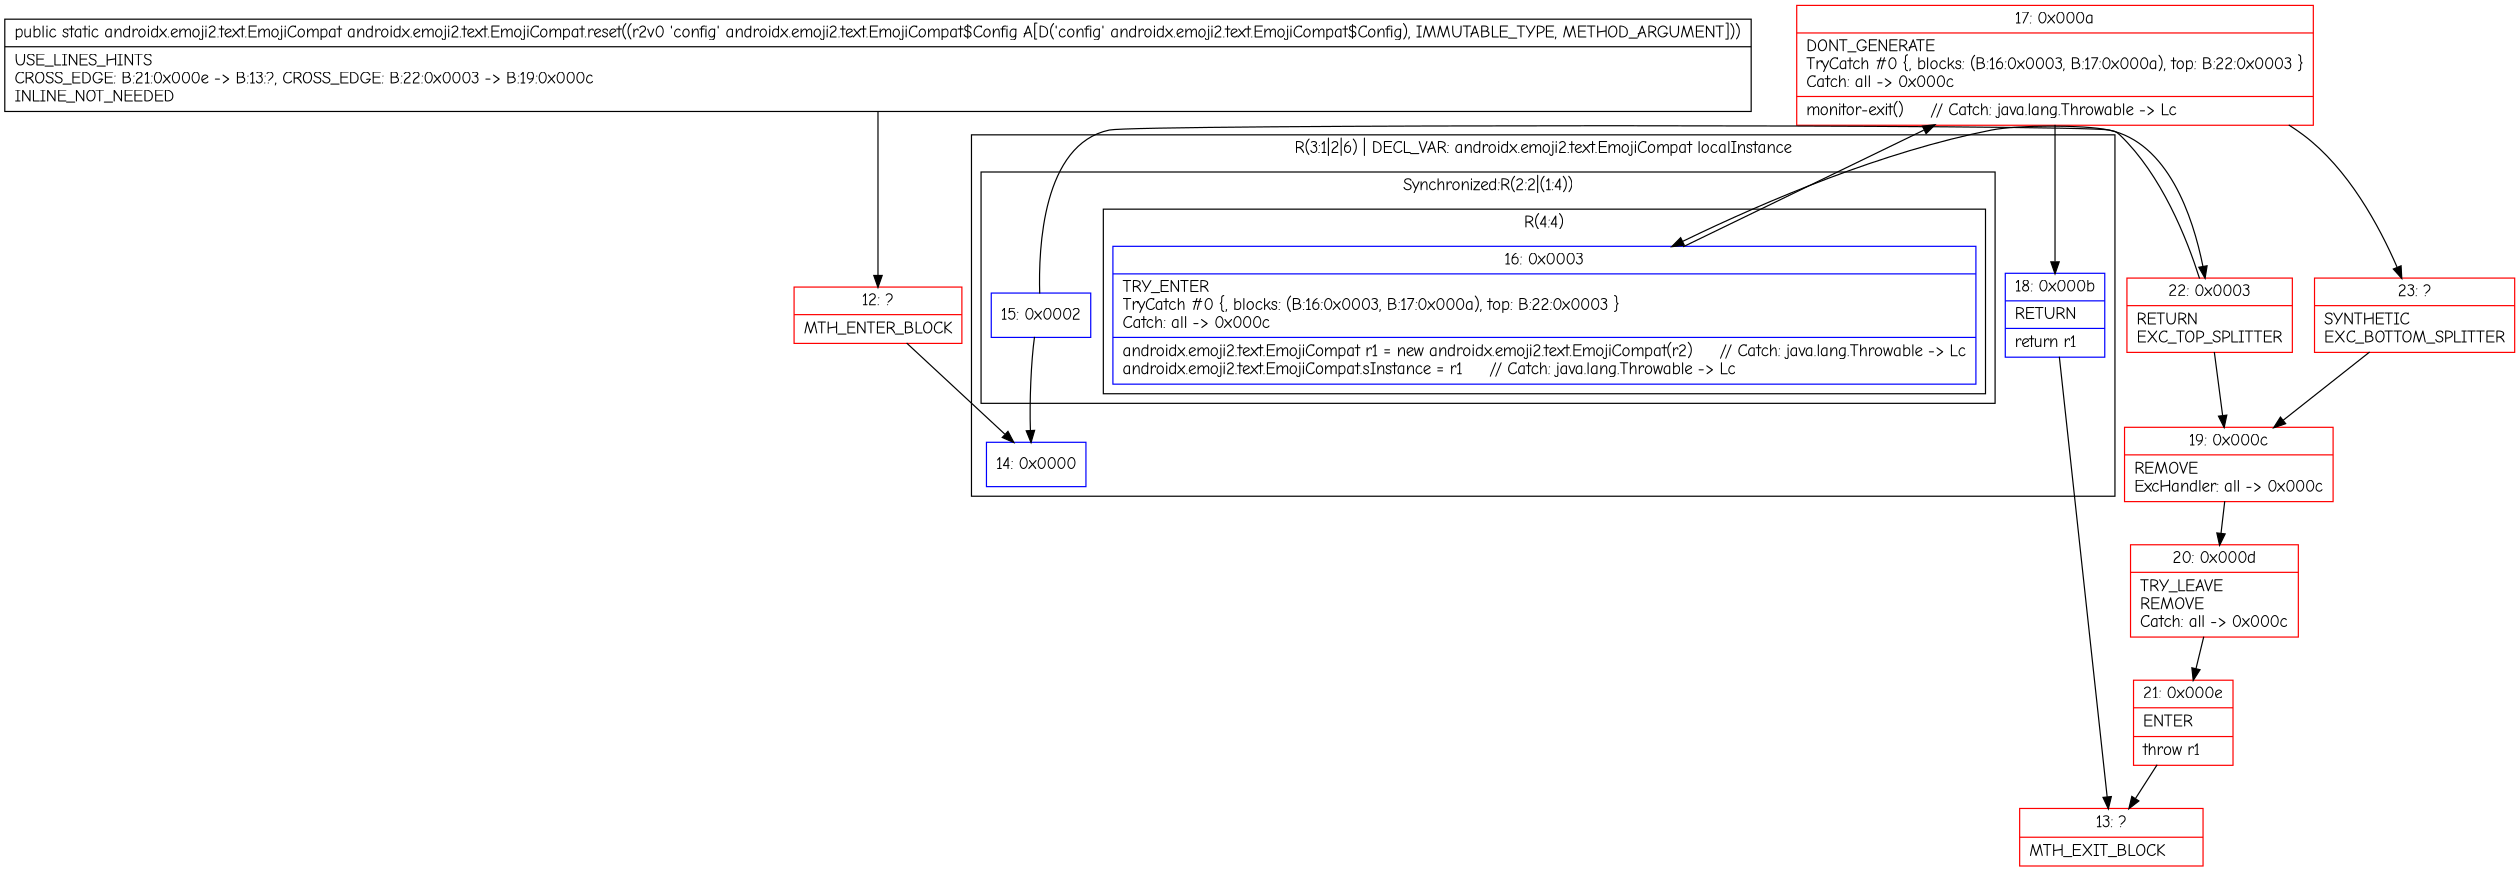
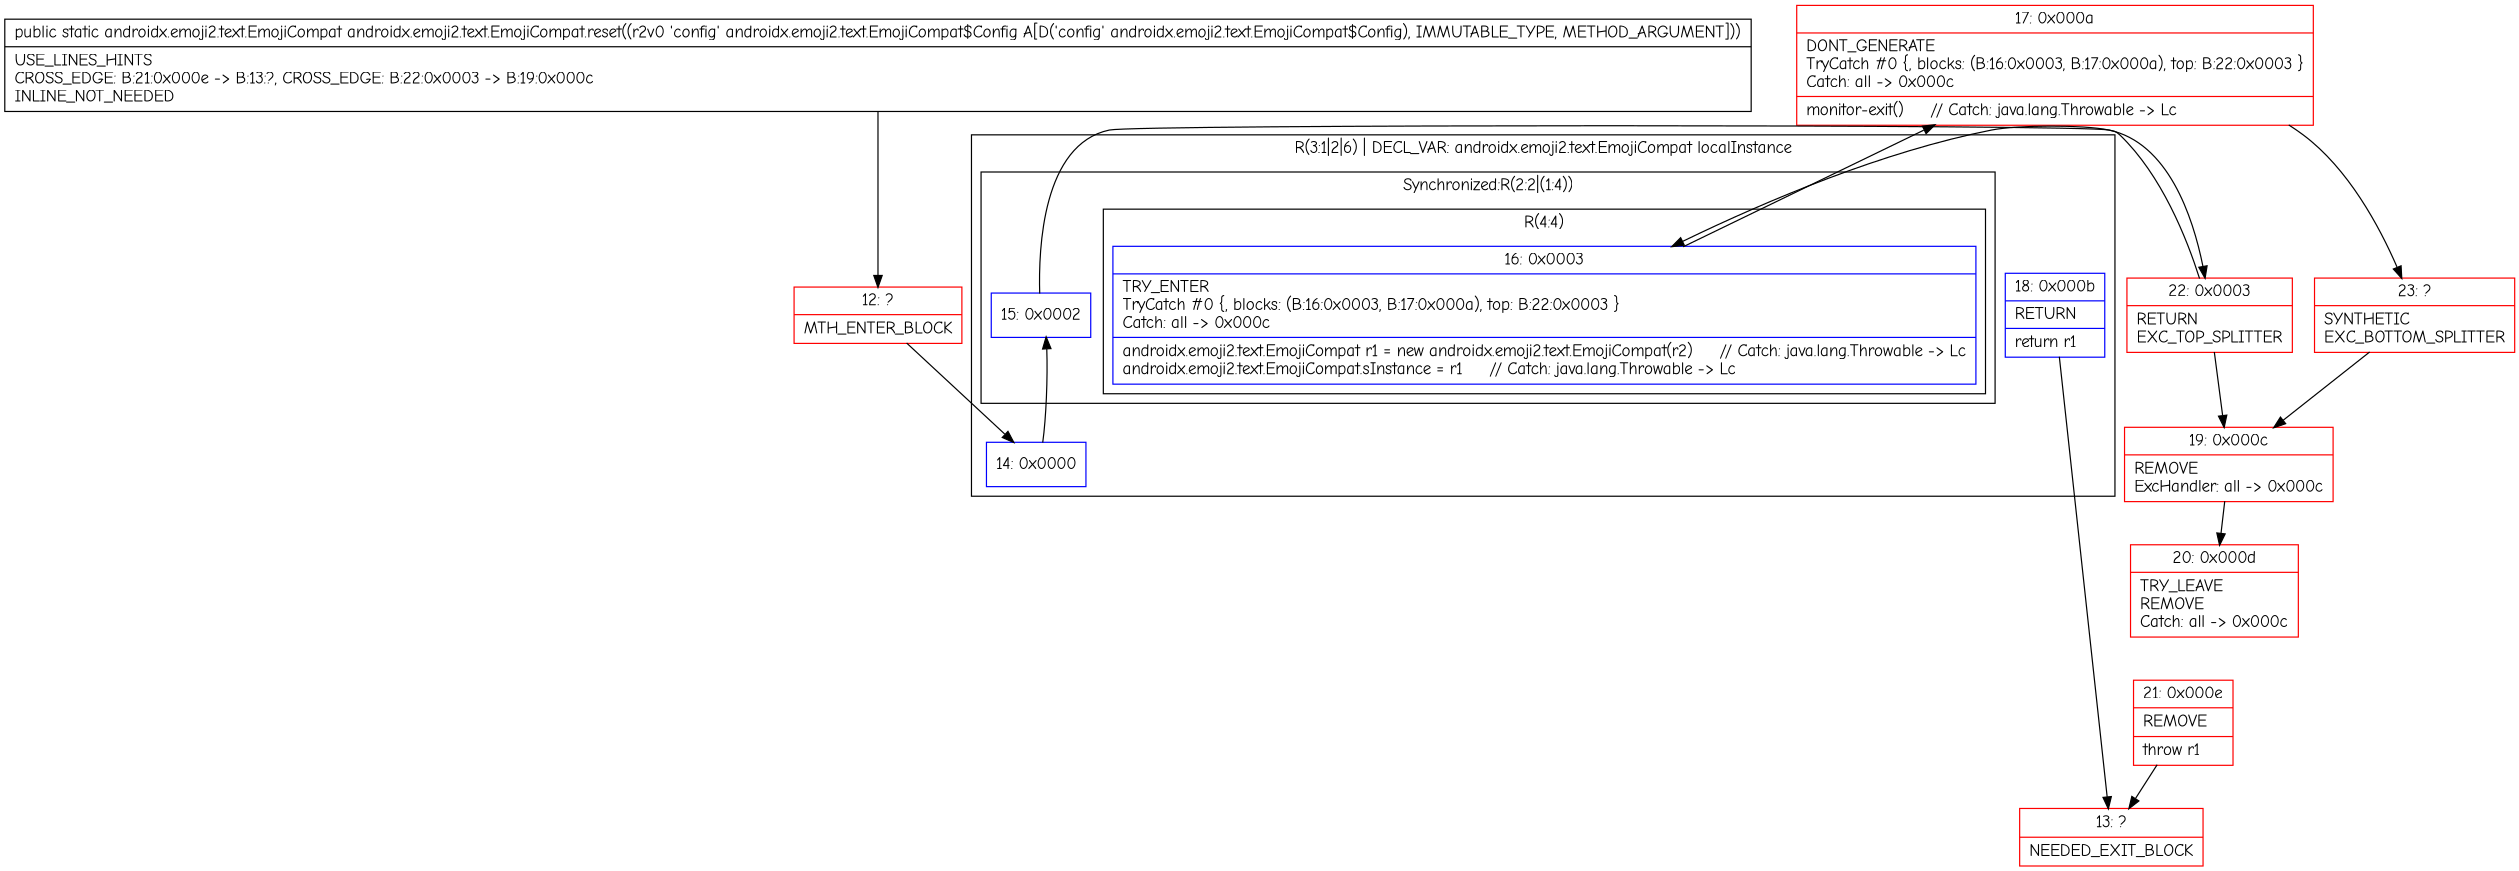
(2055, 193) -> none
(1031, 384) -> (1046, 396)
(2200, 653) -> none
(2168, 722) -> (2175, 722)
(2098, 851) -> (2111, 851)
